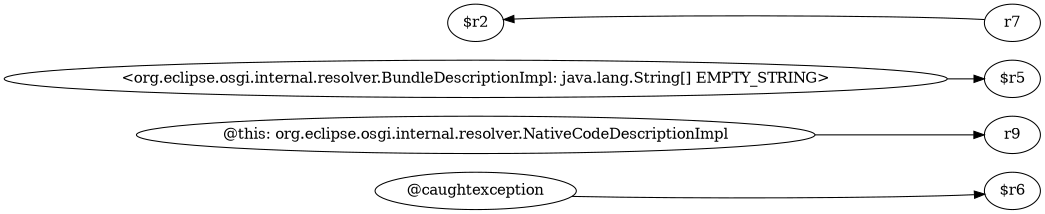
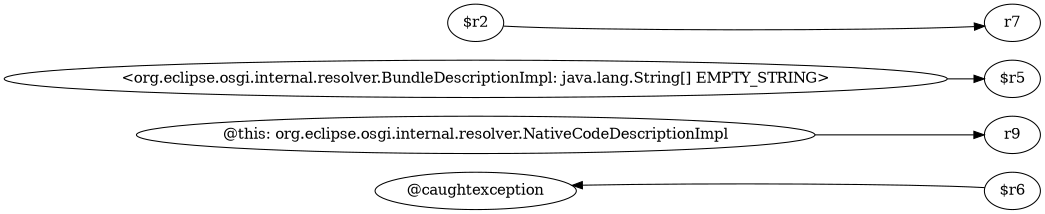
(749, 16) -> (739, 30)
(773, 198) -> (784, 184)
